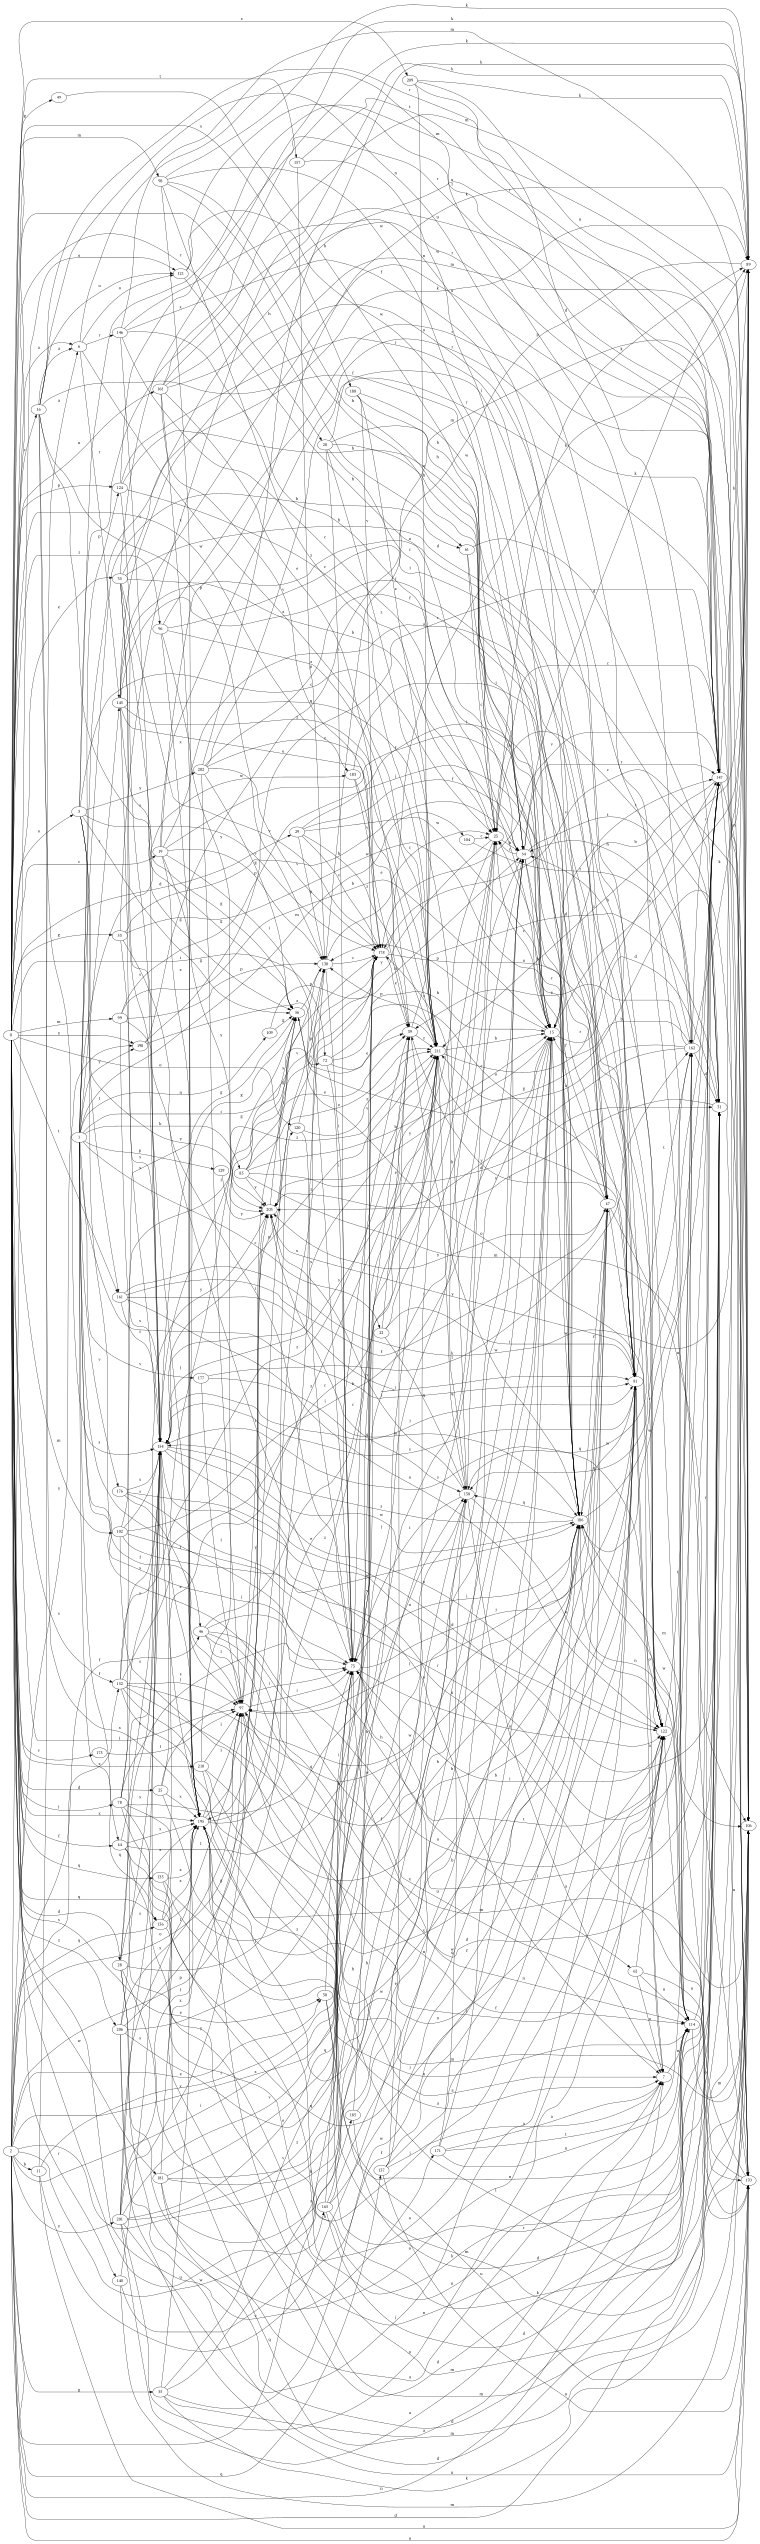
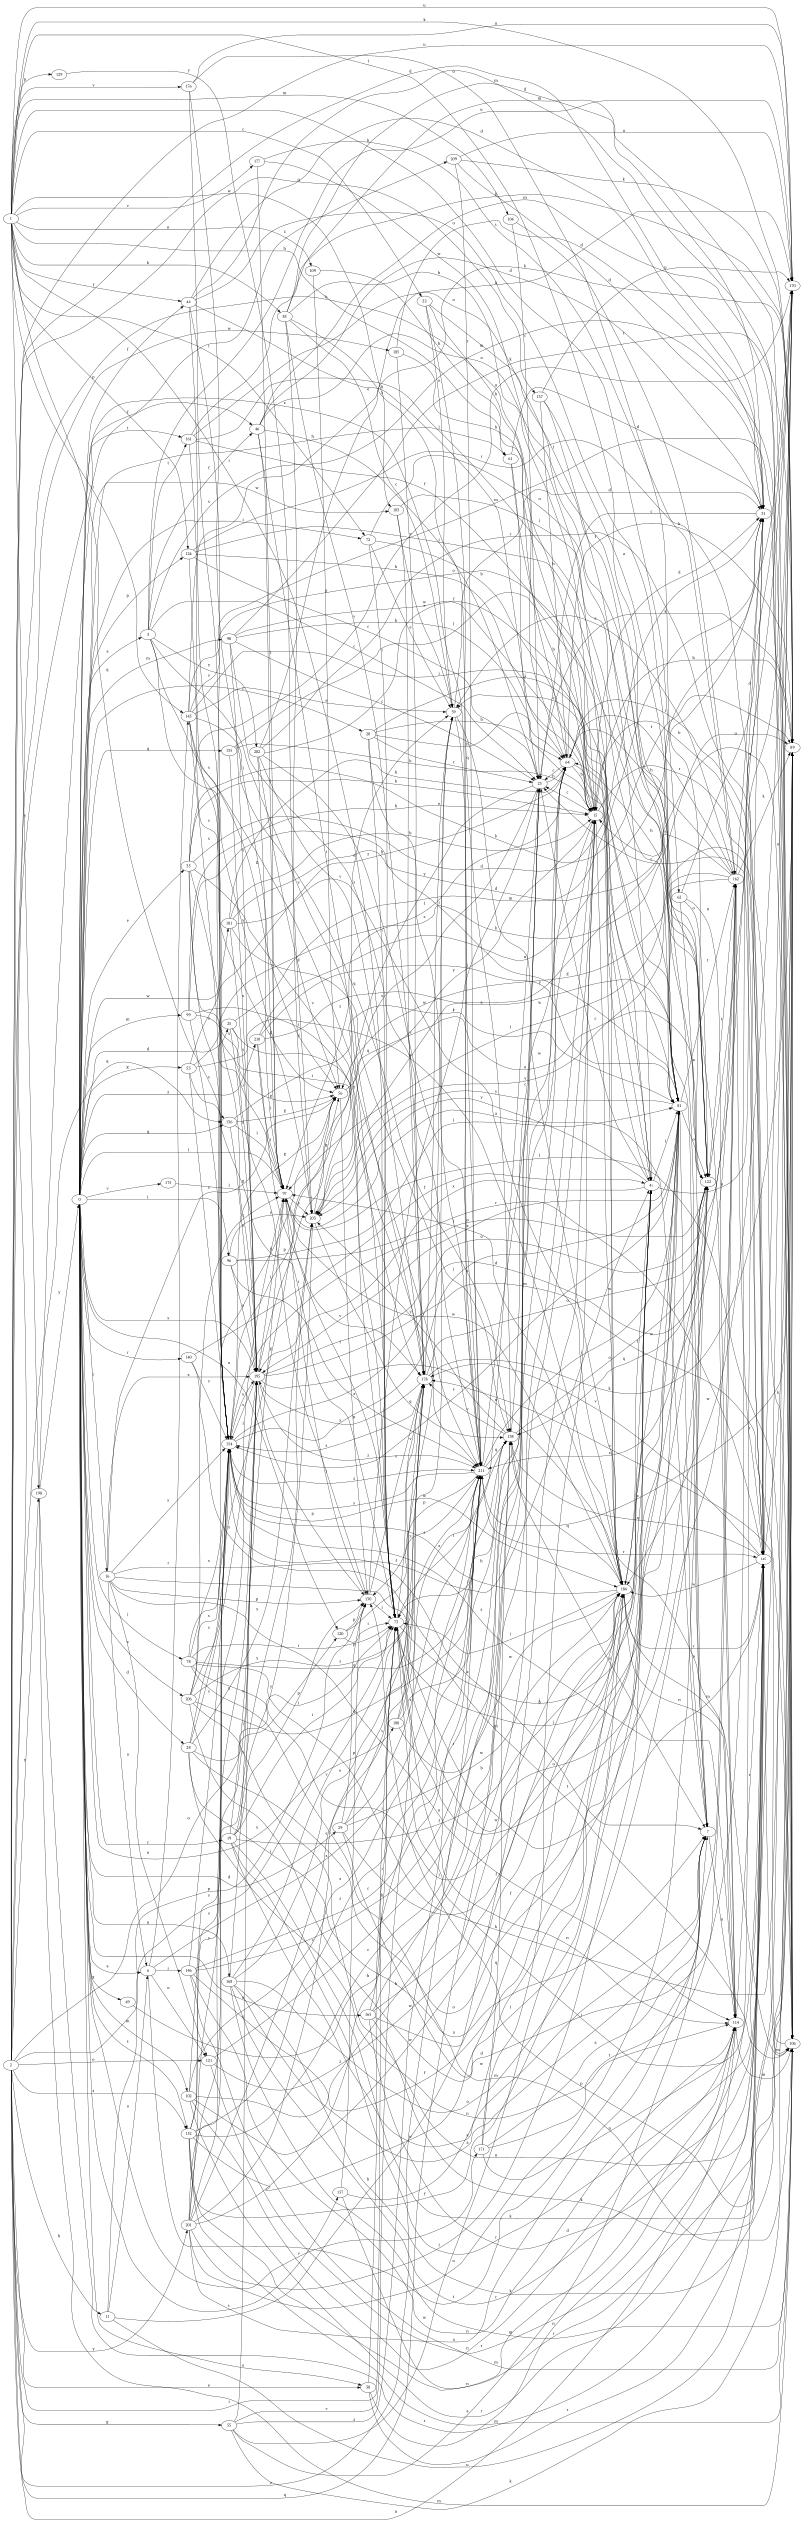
(443, 969) -> none
(75, 1035) -> (59, 1348)
(399, 1575) -> none
none -> (511, 2100)
